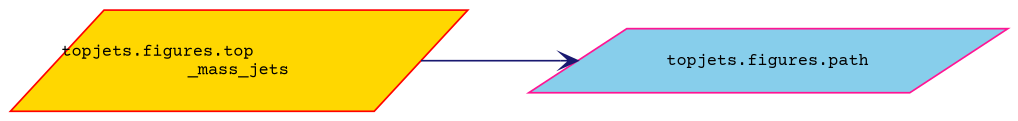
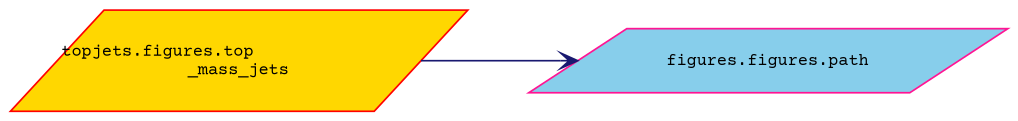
(768, 61) -> (768, 61)
